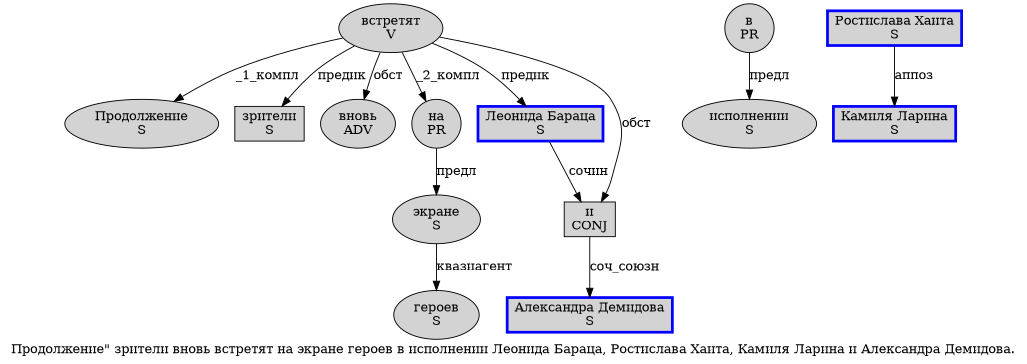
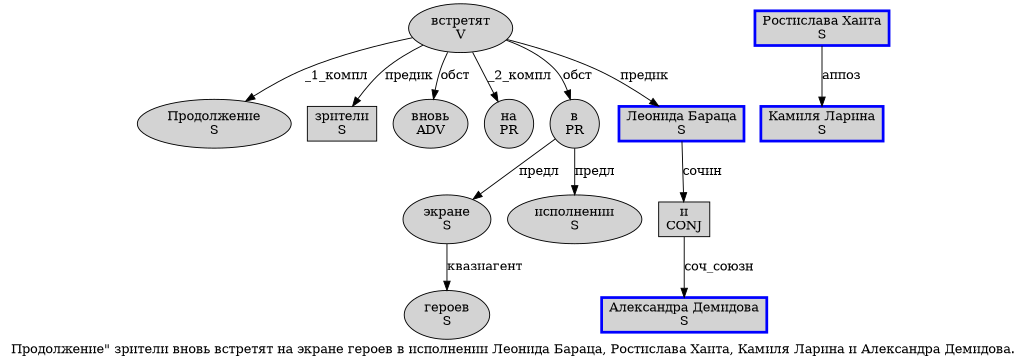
(576, 75) -> (543, 59)
(436, 167) -> (518, 166)
